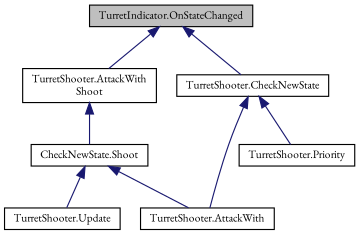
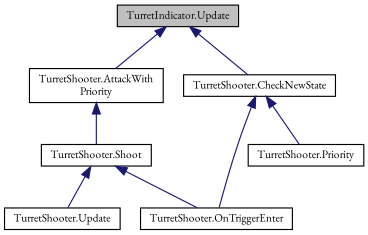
(171, 16) -> (178, 16)
(90, 86) -> (96, 86)
(90, 155) -> (96, 155)
(207, 219) -> (216, 219)
